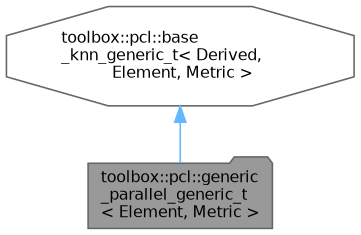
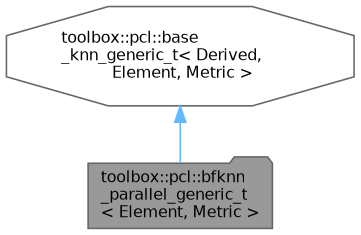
(180, 196) -> (180, 196)
